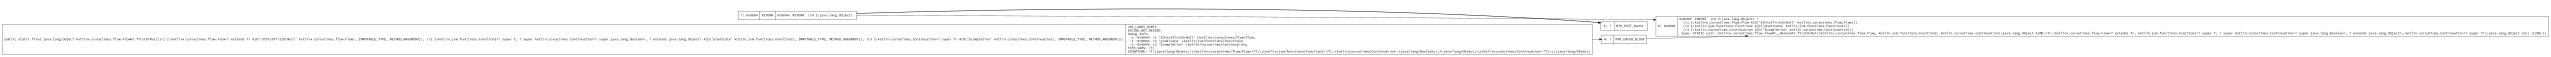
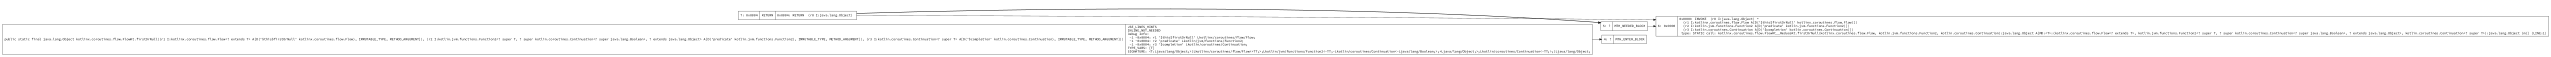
(1630, 26) -> (1630, 26)
(1696, 37) -> (1651, 26)
